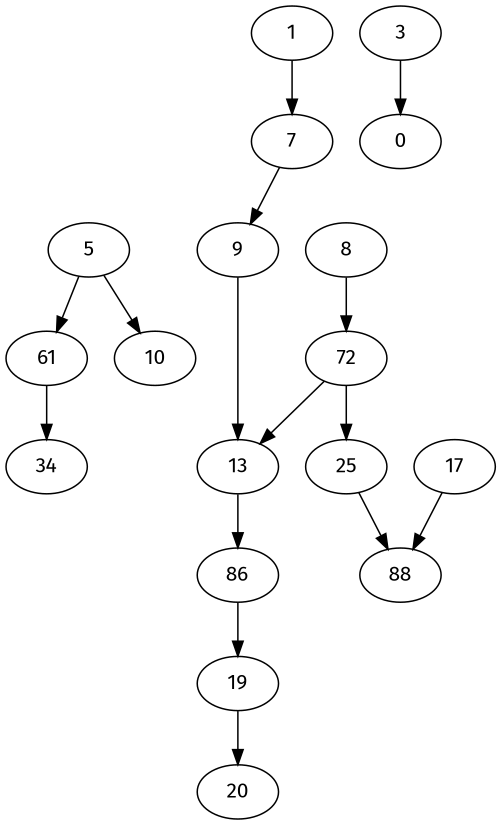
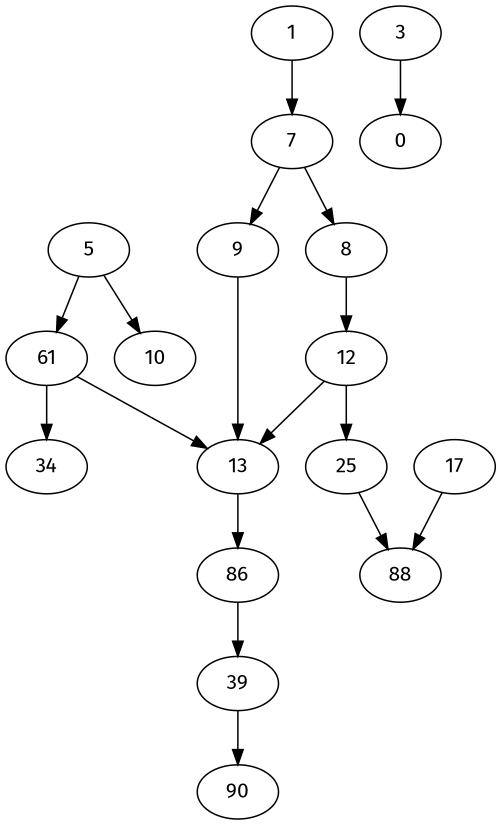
none -> (316, 189)
(346, 358) -> (346, 358)
none -> (135, 409)
(238, 684) -> (238, 684)
(238, 792) -> (238, 792)
